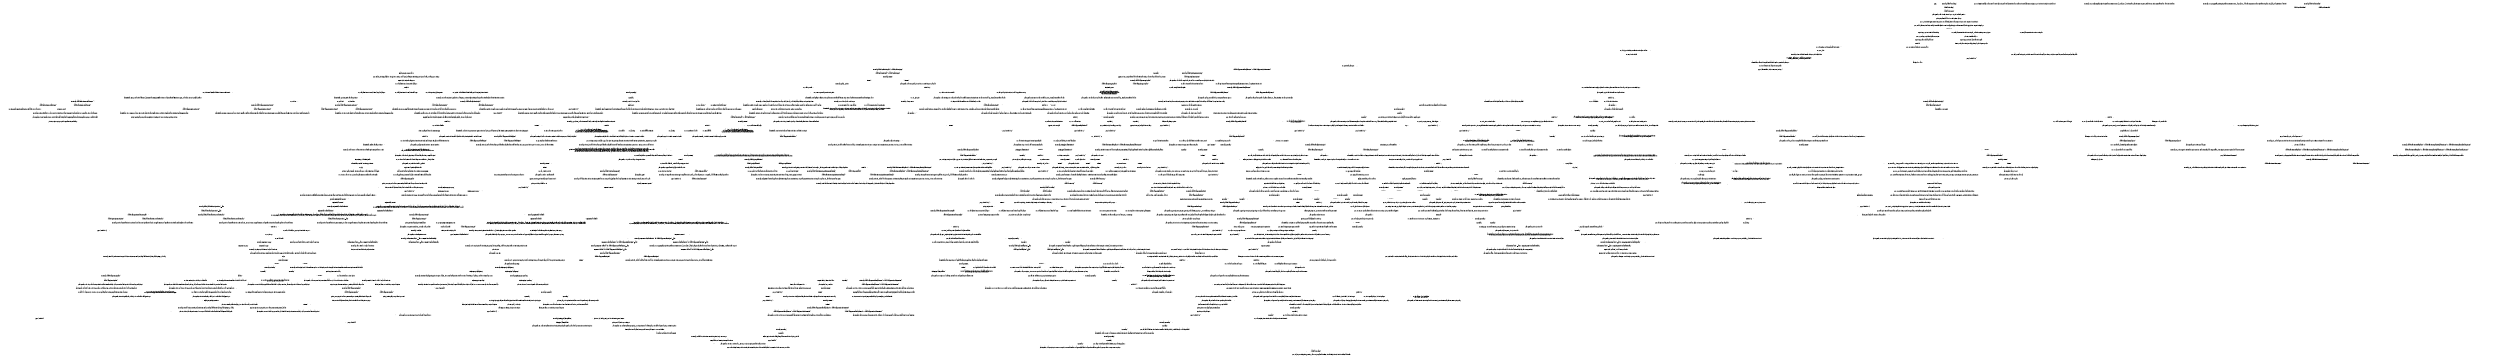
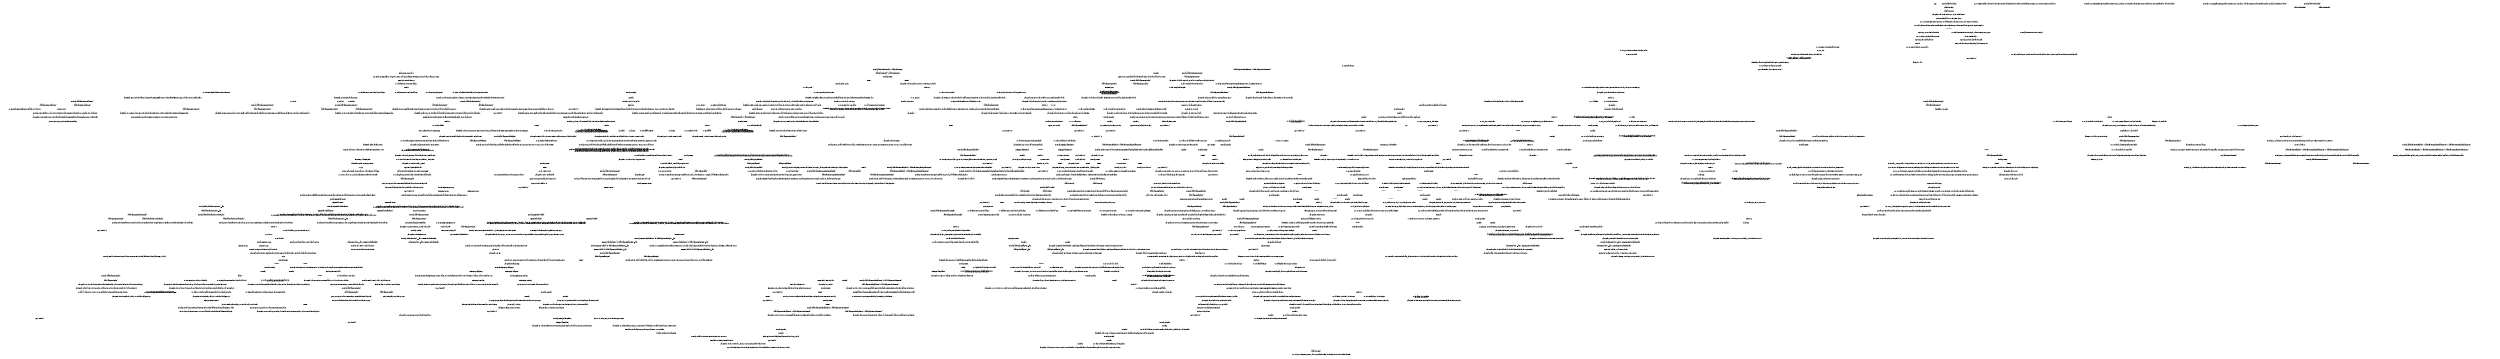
none -> (419, 211)
(621, 322) -> none
